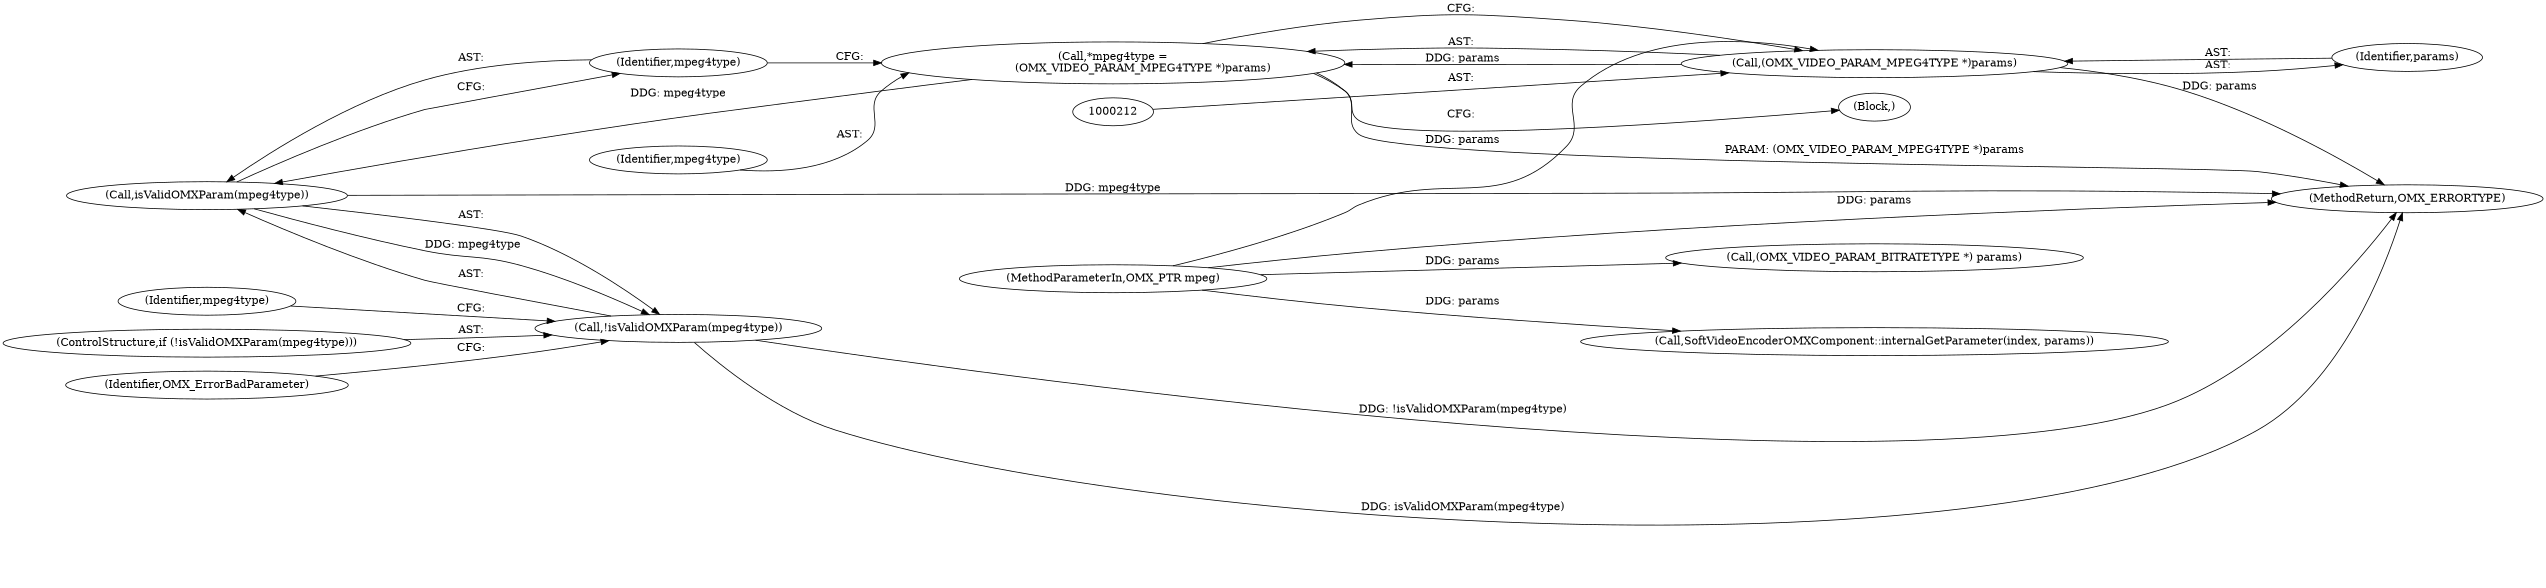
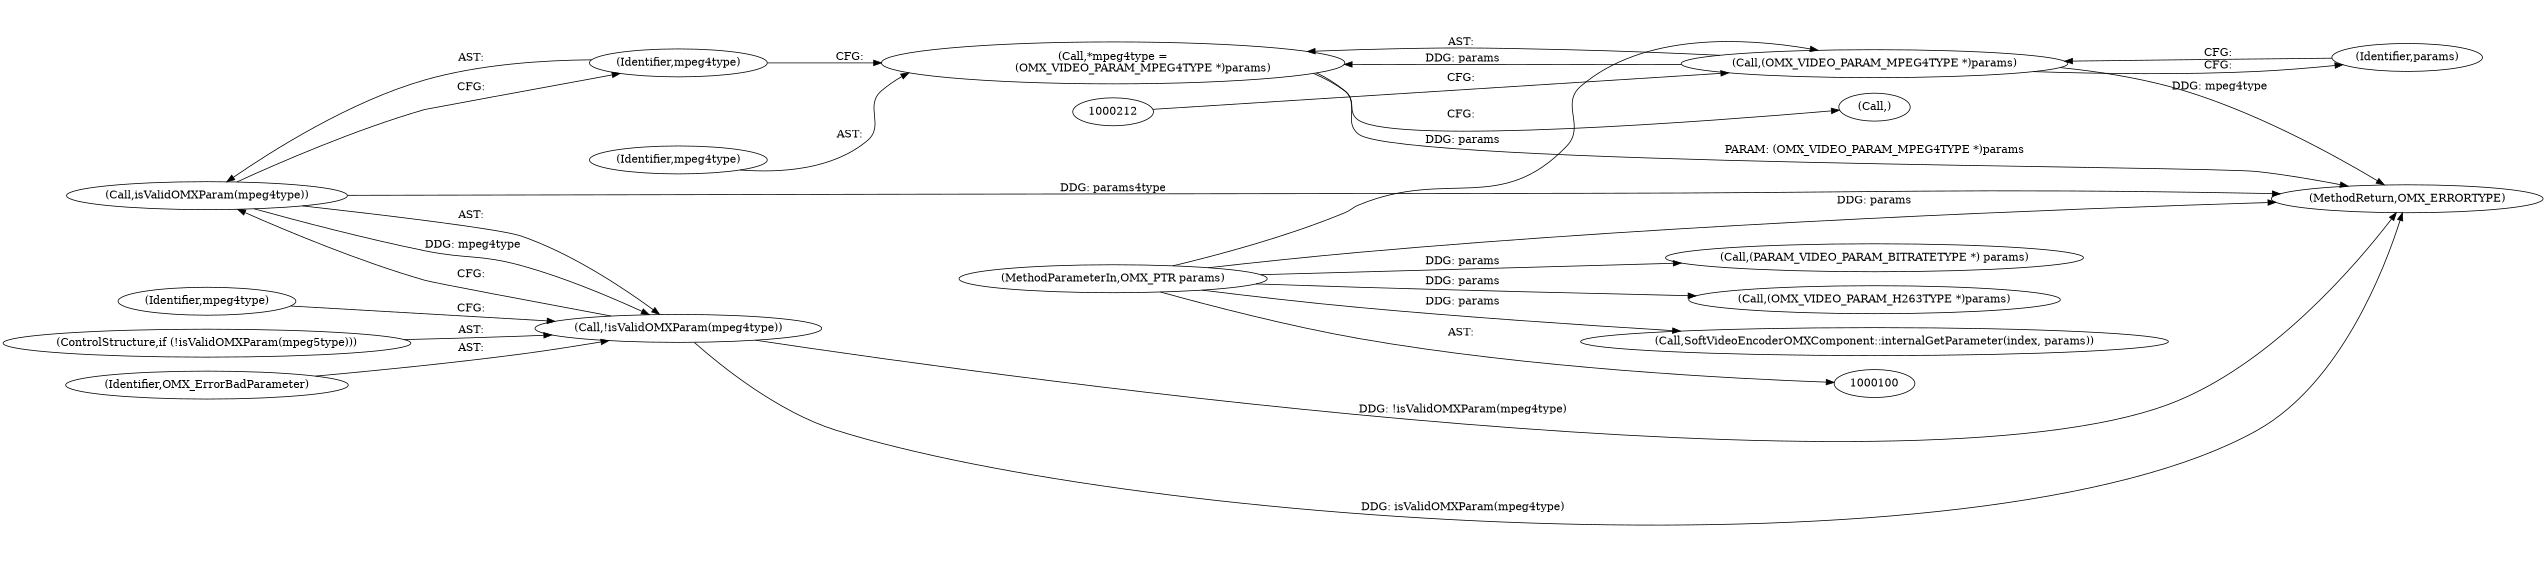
(1499, 16) -> none
(2220, 53) -> (2220, 53)
(2220, 66) -> (2220, 66)
(1463, 78) -> (1463, 78)
(2220, 87) -> (2220, 87)
(1875, 107) -> (1875, 107)
(626, 125) -> none
(1113, 188) -> (1113, 188)
(1875, 258) -> (1875, 258)
(473, 274) -> (473, 274)
(1113, 279) -> (1113, 279)
none -> (1875, 300)
(207, 343) -> (207, 343)
(473, 348) -> (473, 348)
none -> (1875, 384)
